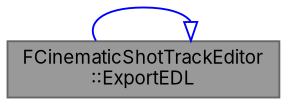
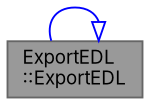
(143, 69) -> (75, 69)
